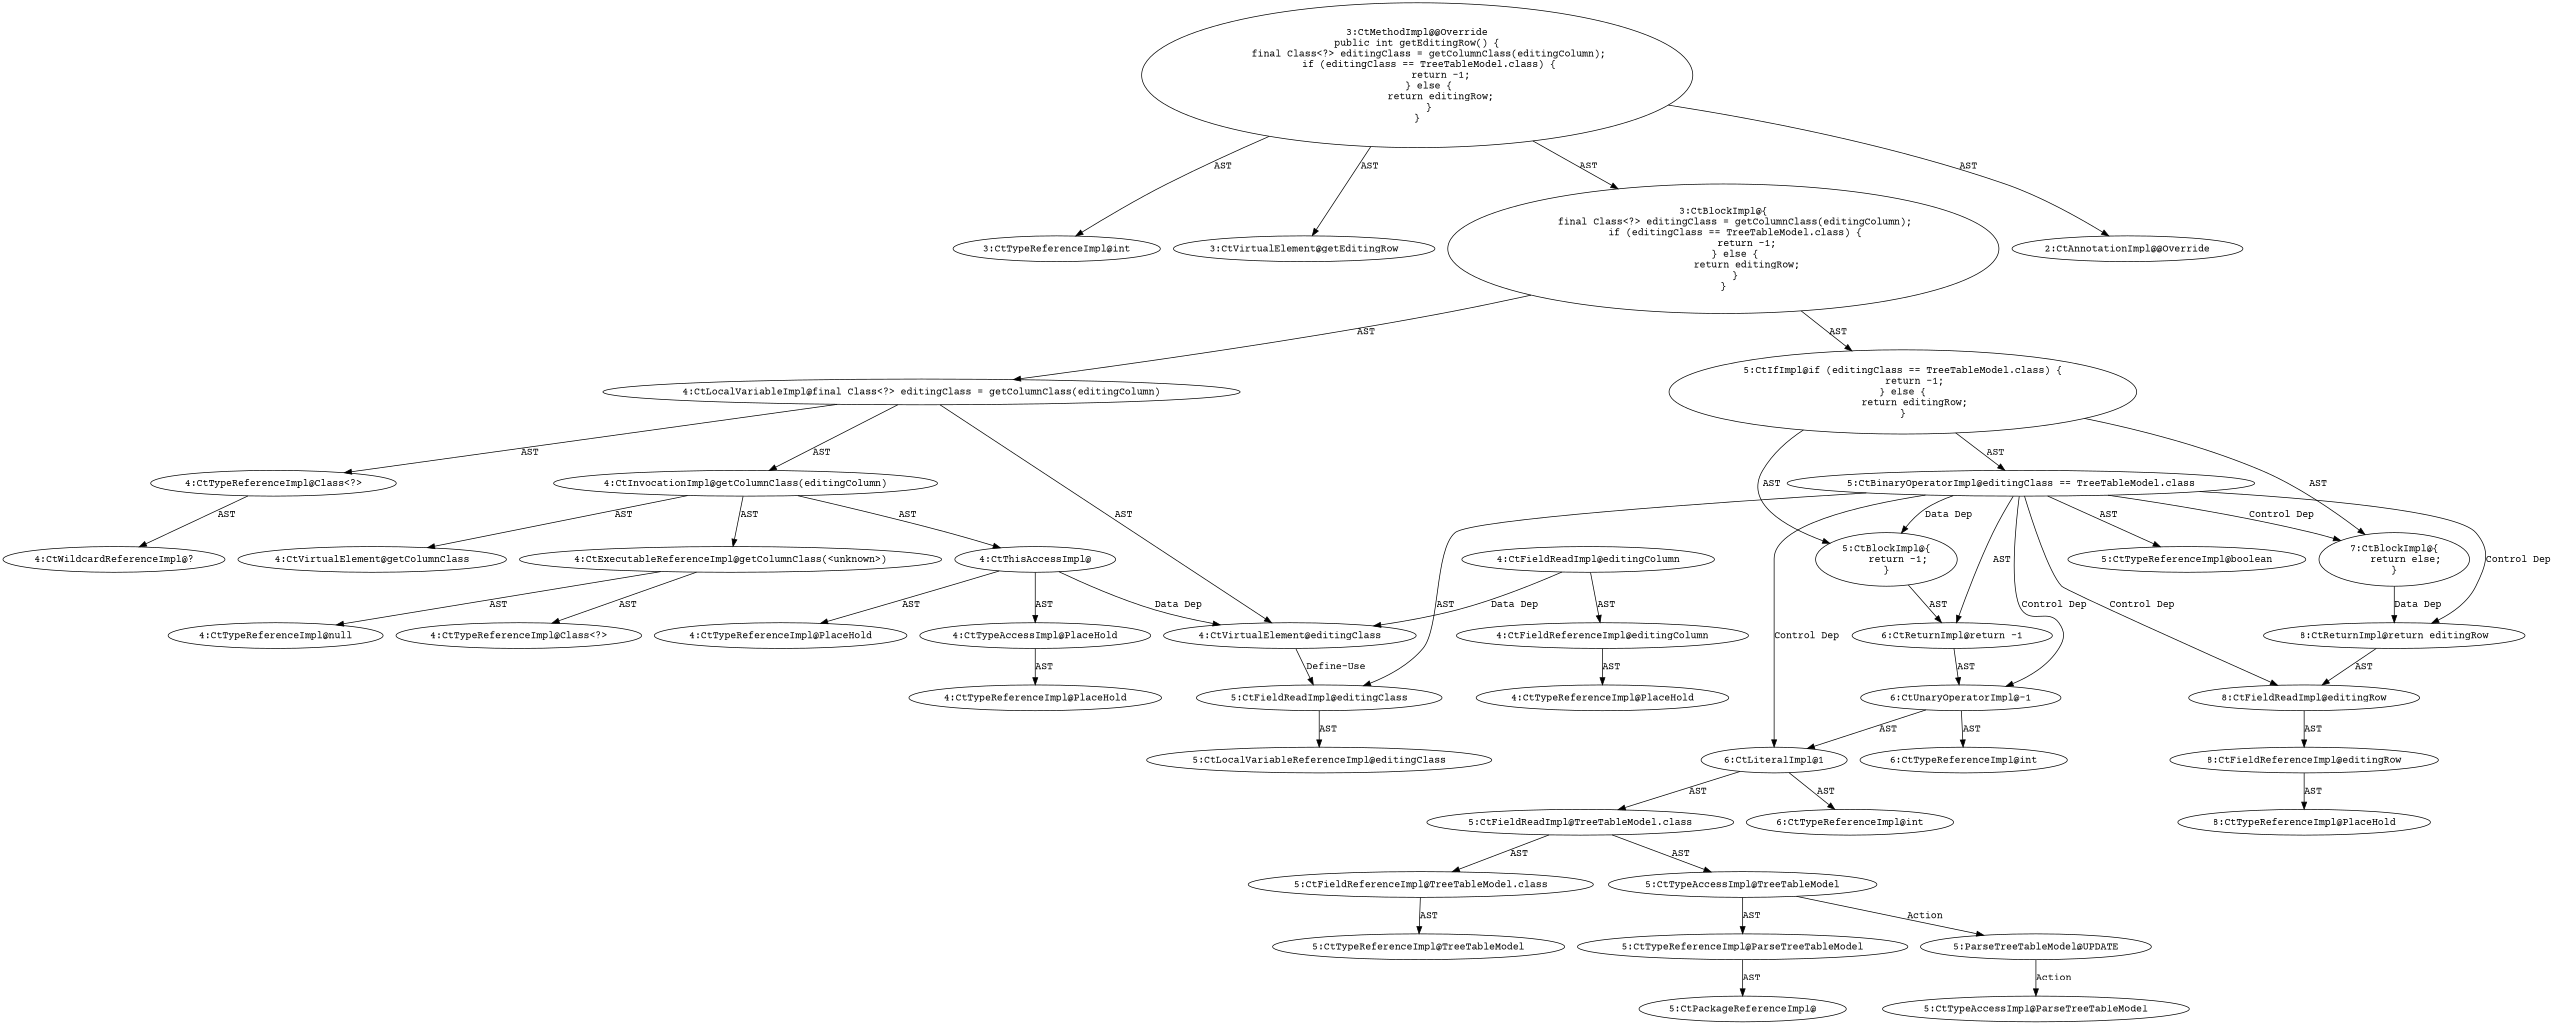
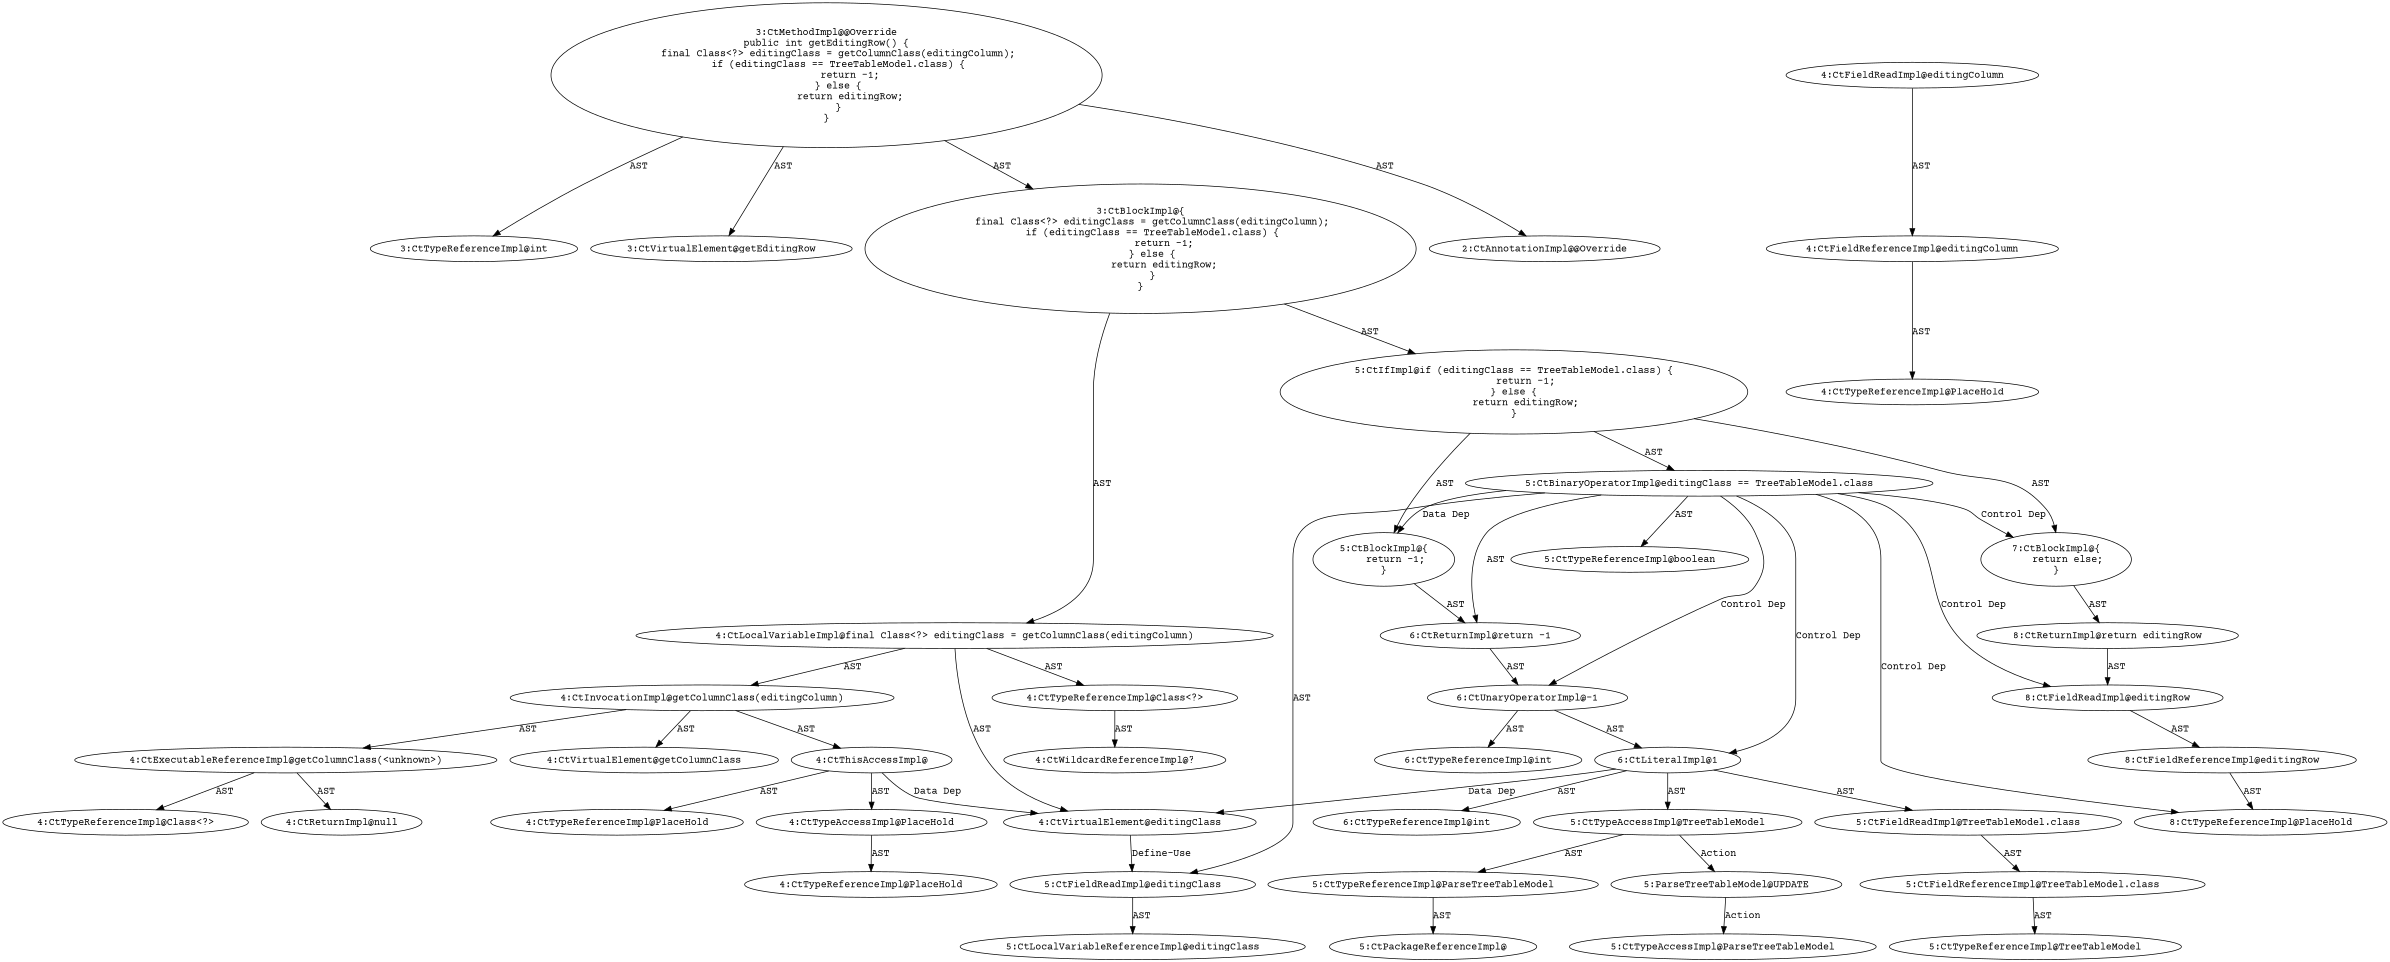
(2394, 509) -> (1881, 759)
(2418, 604) -> (2098, 604)
(1473, 605) -> (1420, 792)
(276, 636) -> (342, 822)
(1658, 852) -> (1668, 788)
